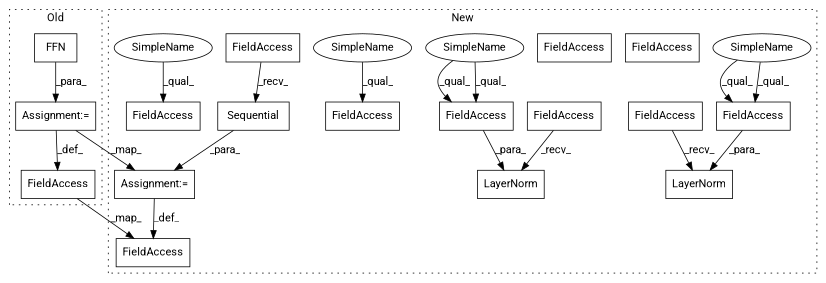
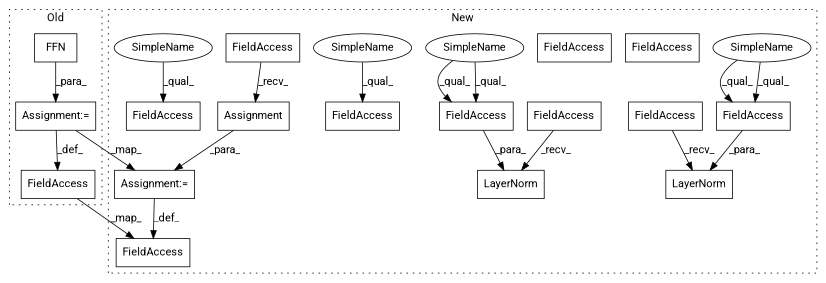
(253, 116) -> (253, 116)
